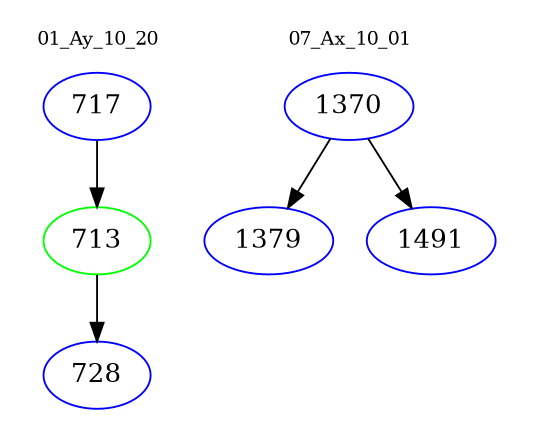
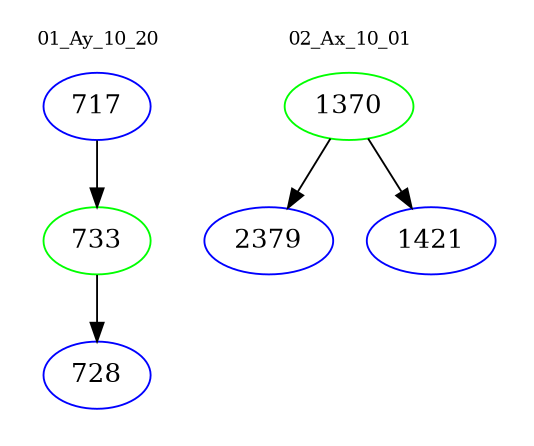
(350, 40) -> (350, 40)
(349, 106) -> (349, 106)
(97, 241) -> (97, 241)
(269, 241) -> (269, 241)
(431, 241) -> (431, 241)
